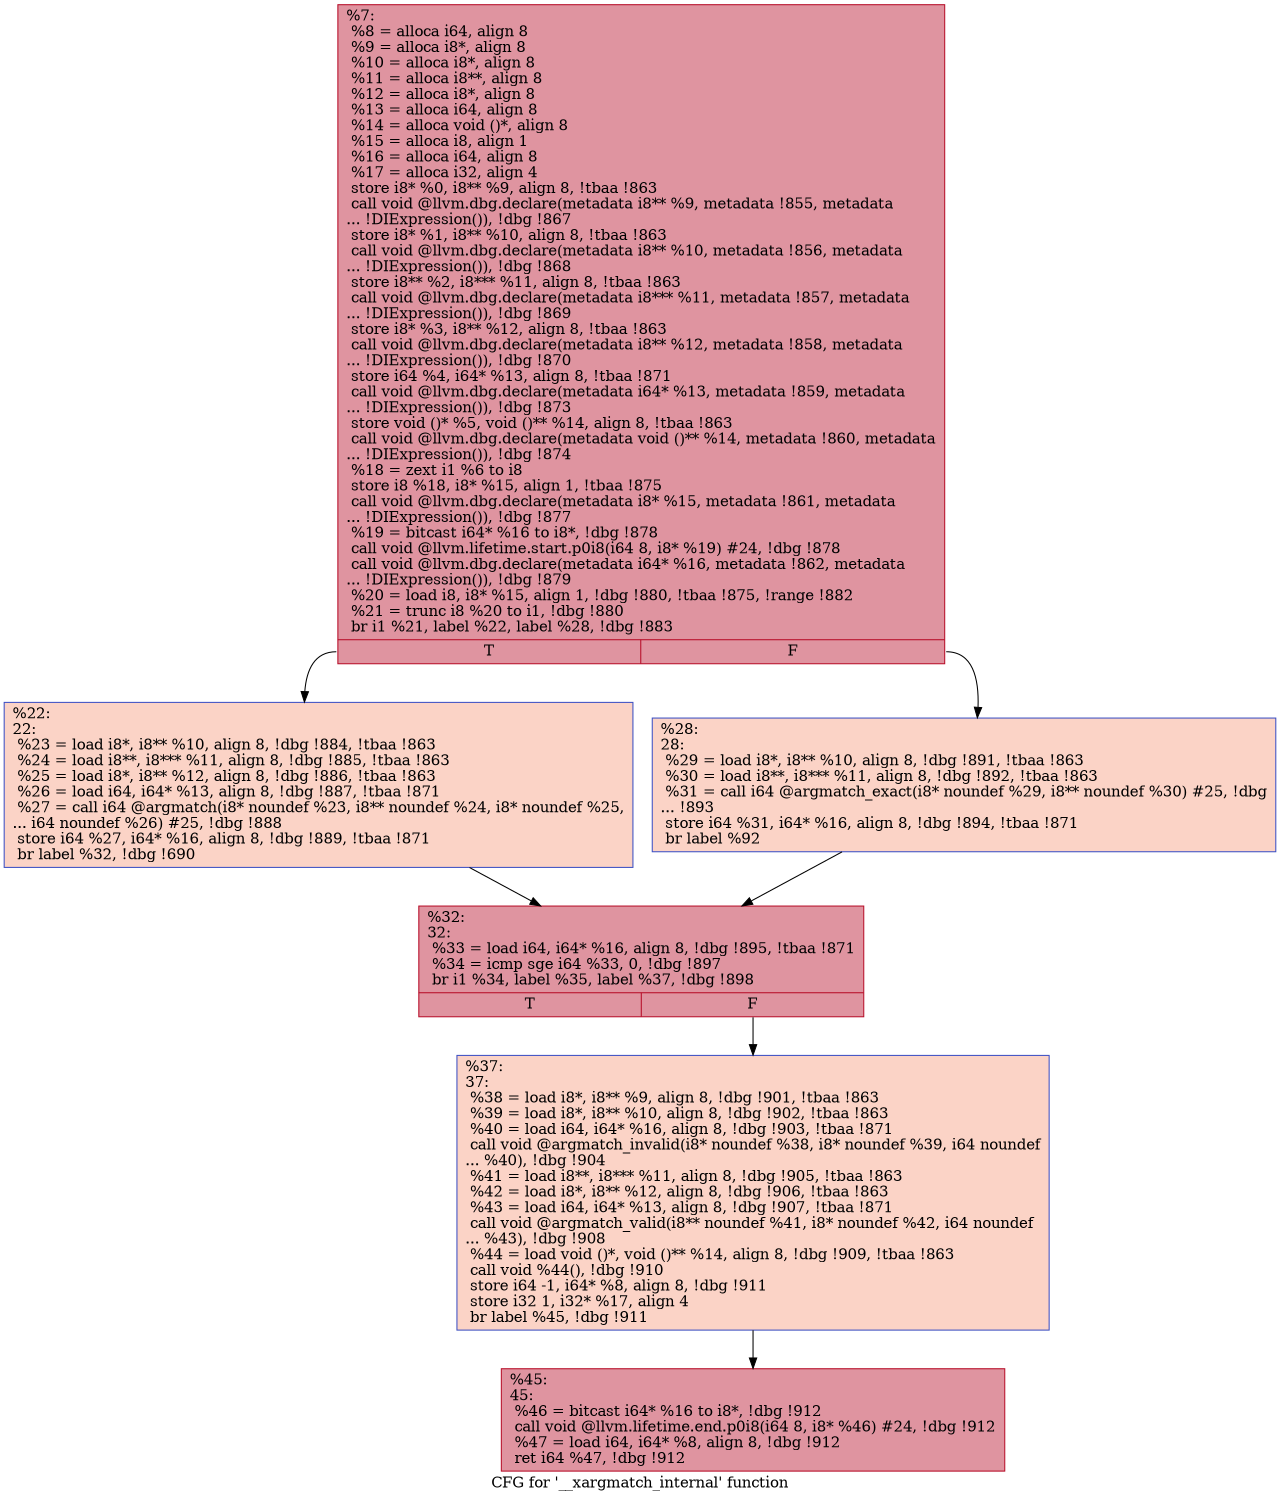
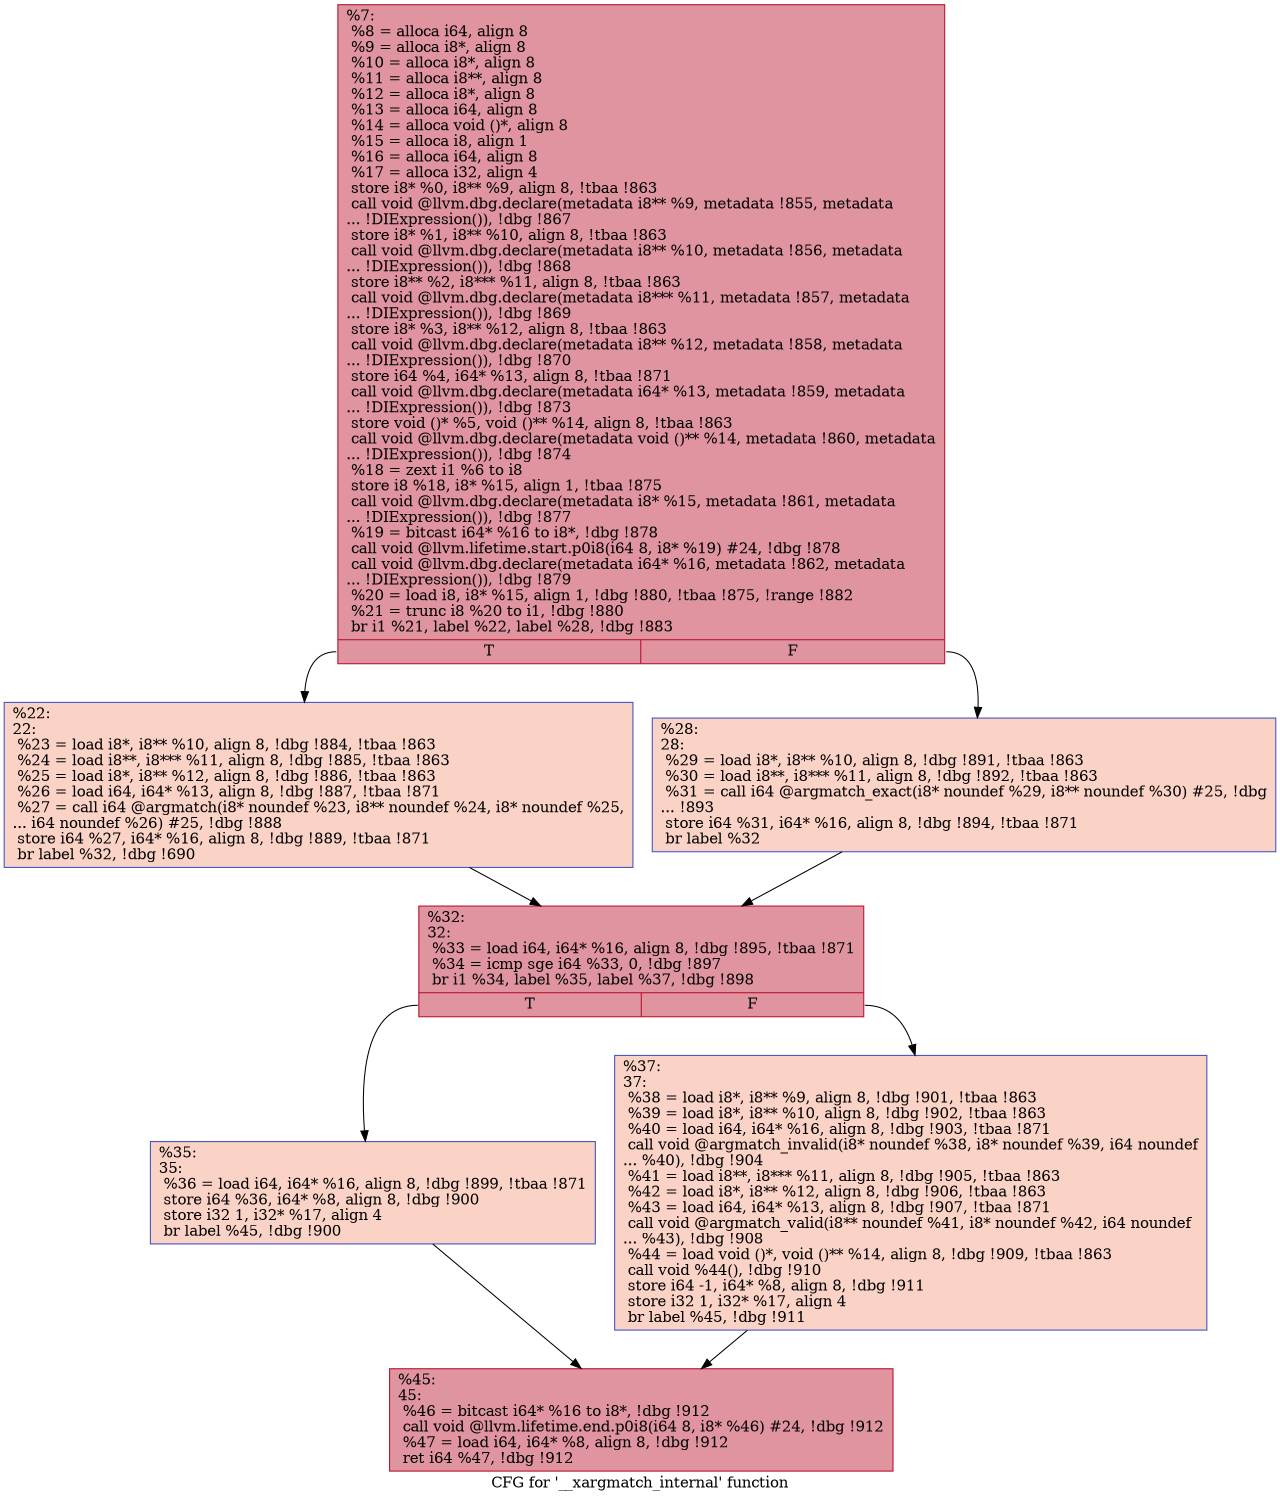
(711, 839) -> (711, 839)
none -> (373, 1193)
